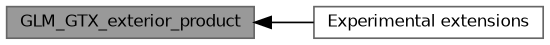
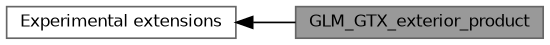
(292, 22) -> (274, 22)
